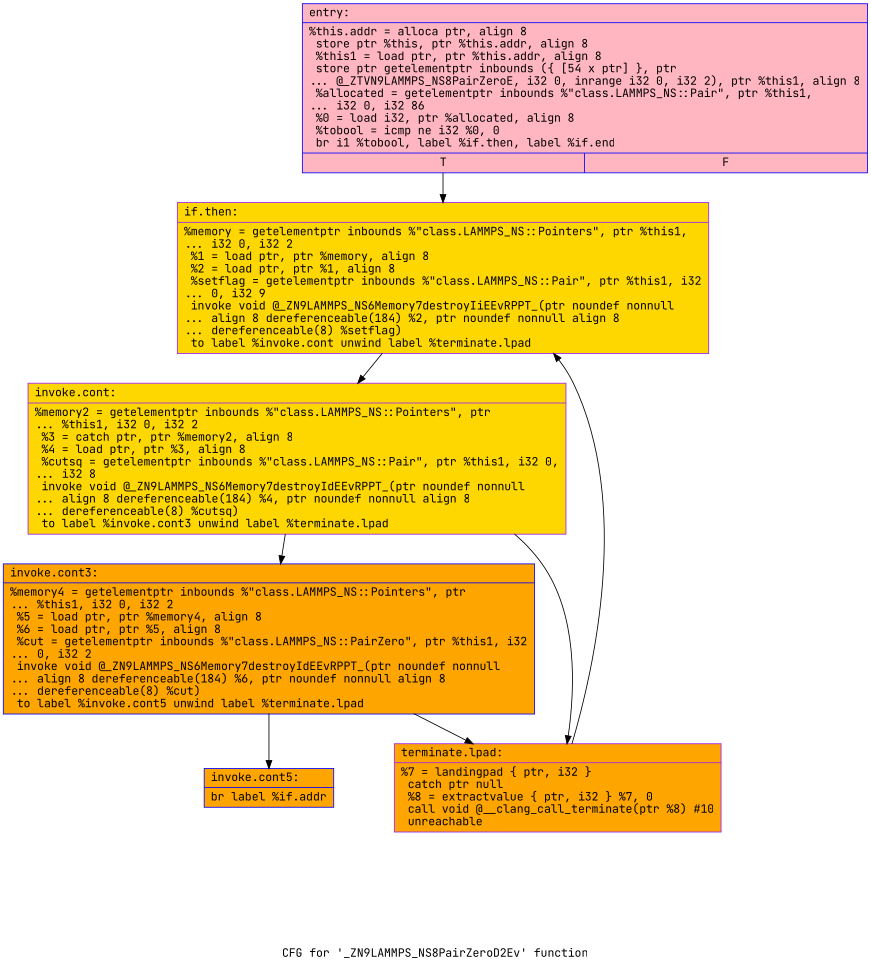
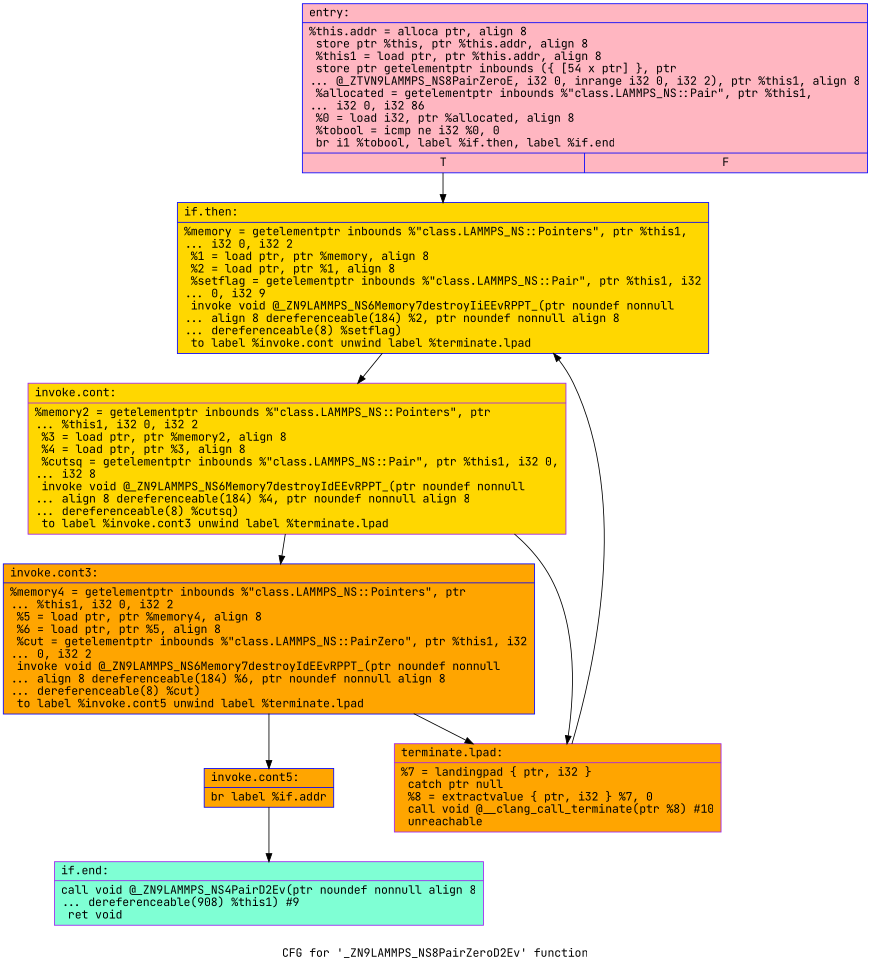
(443, 278) -> (443, 278)
(164, 437) -> (161, 437)
none -> (269, 893)
